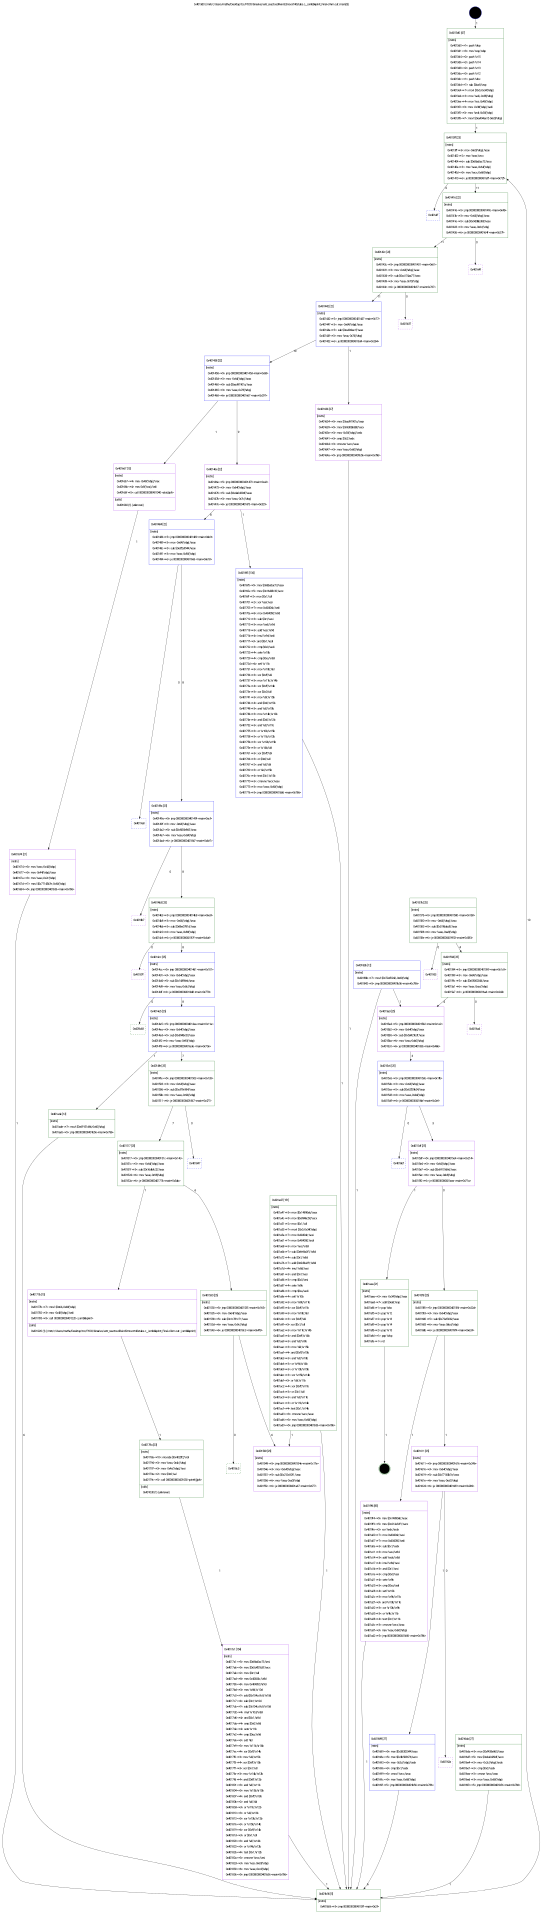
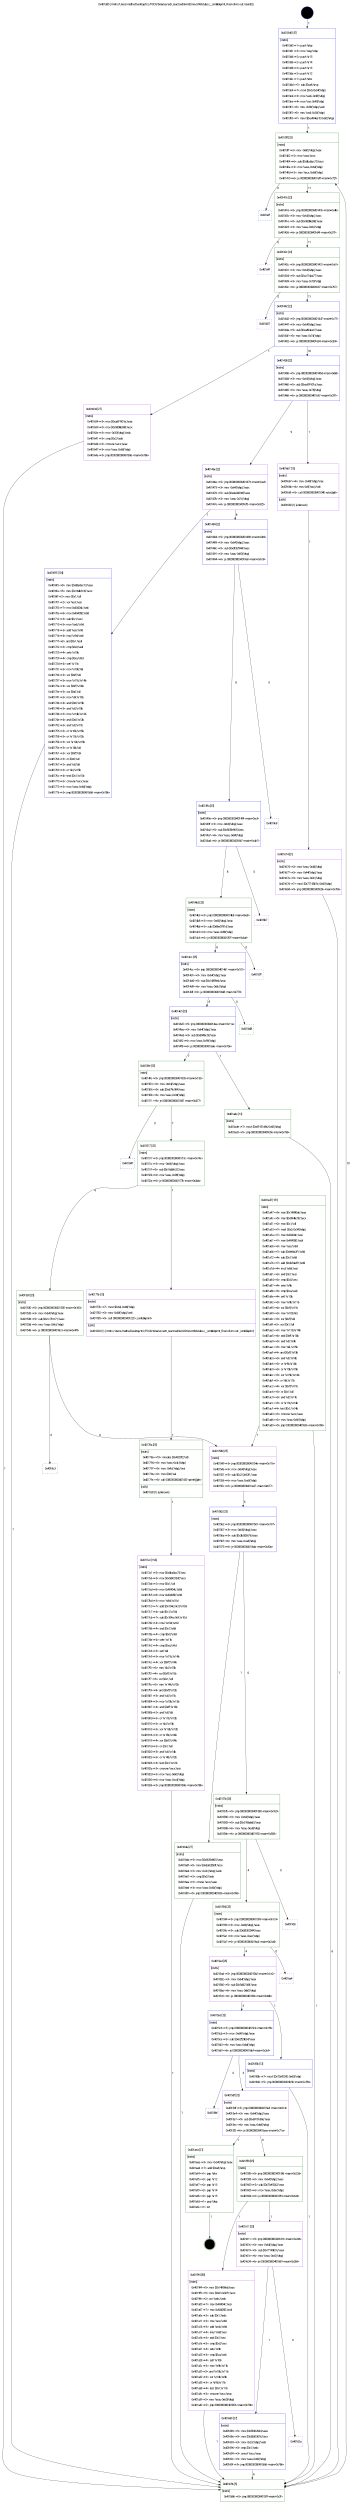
(475, 76) -> (307, 76)
(397, 997) -> (280, 2028)
none -> (243, 1529)
